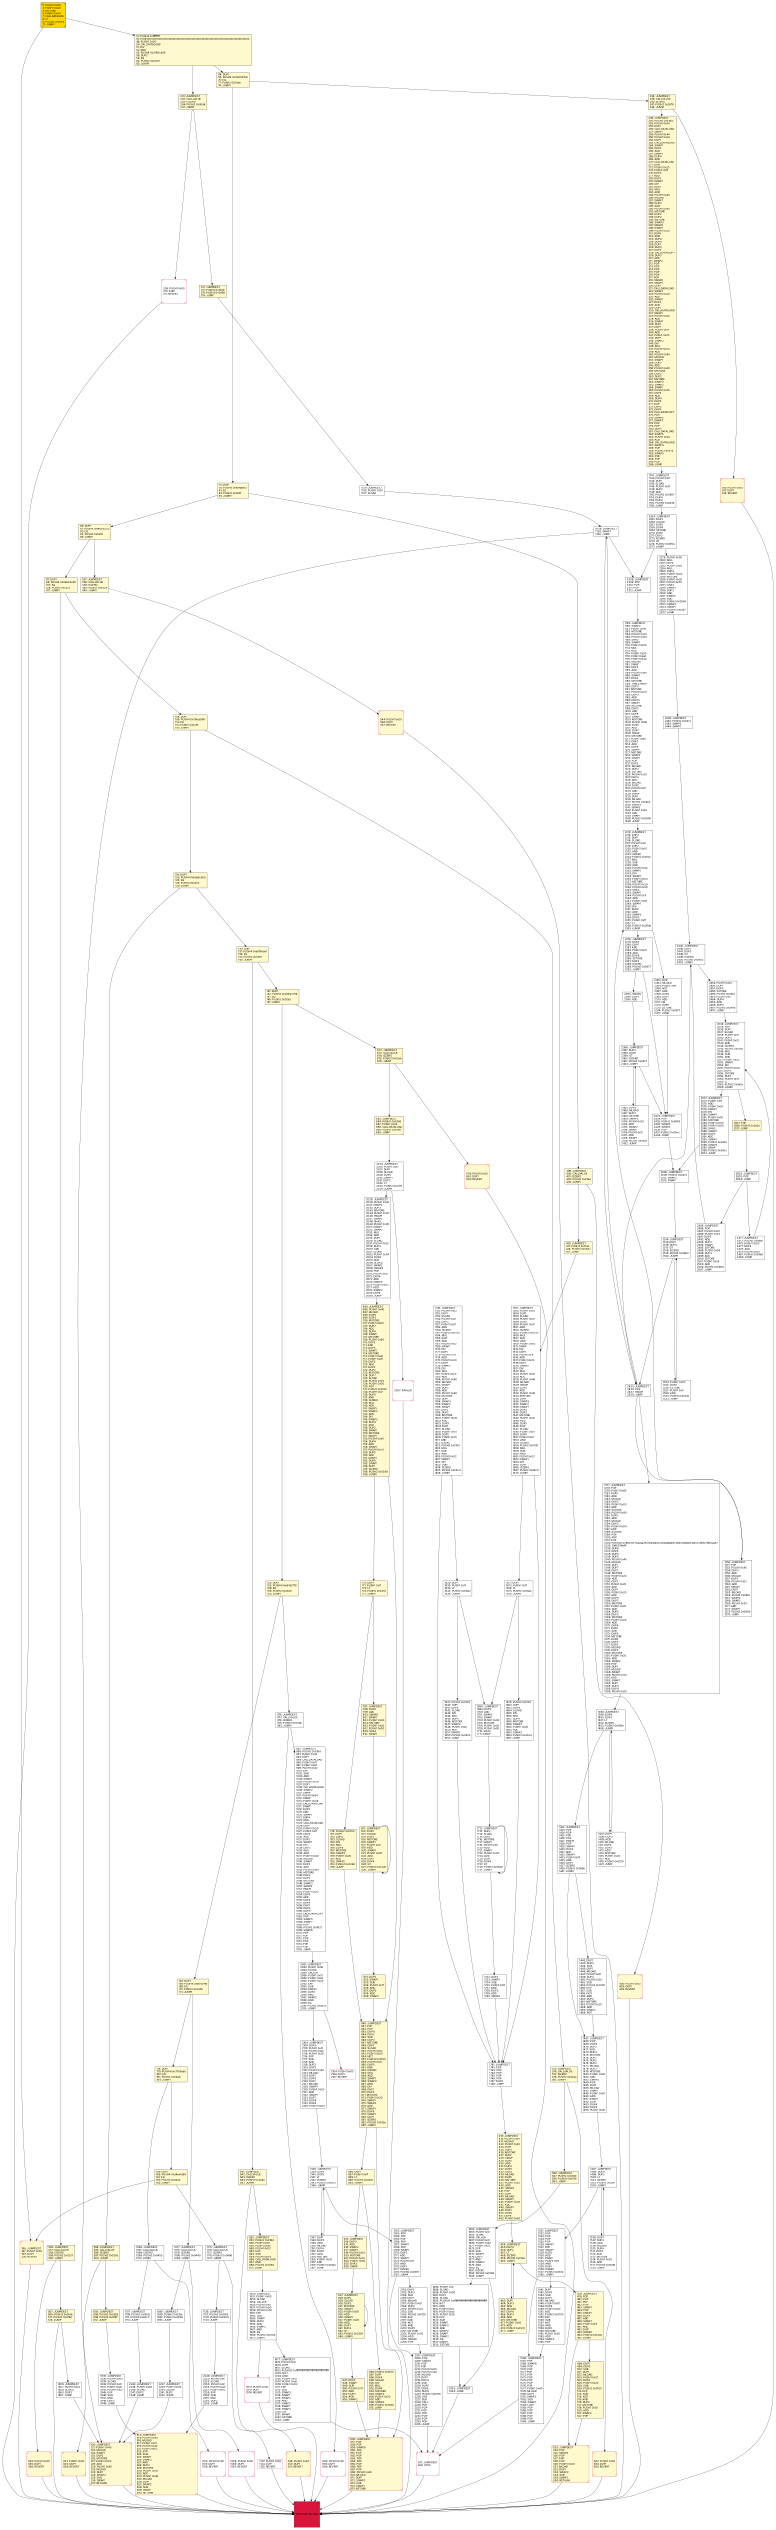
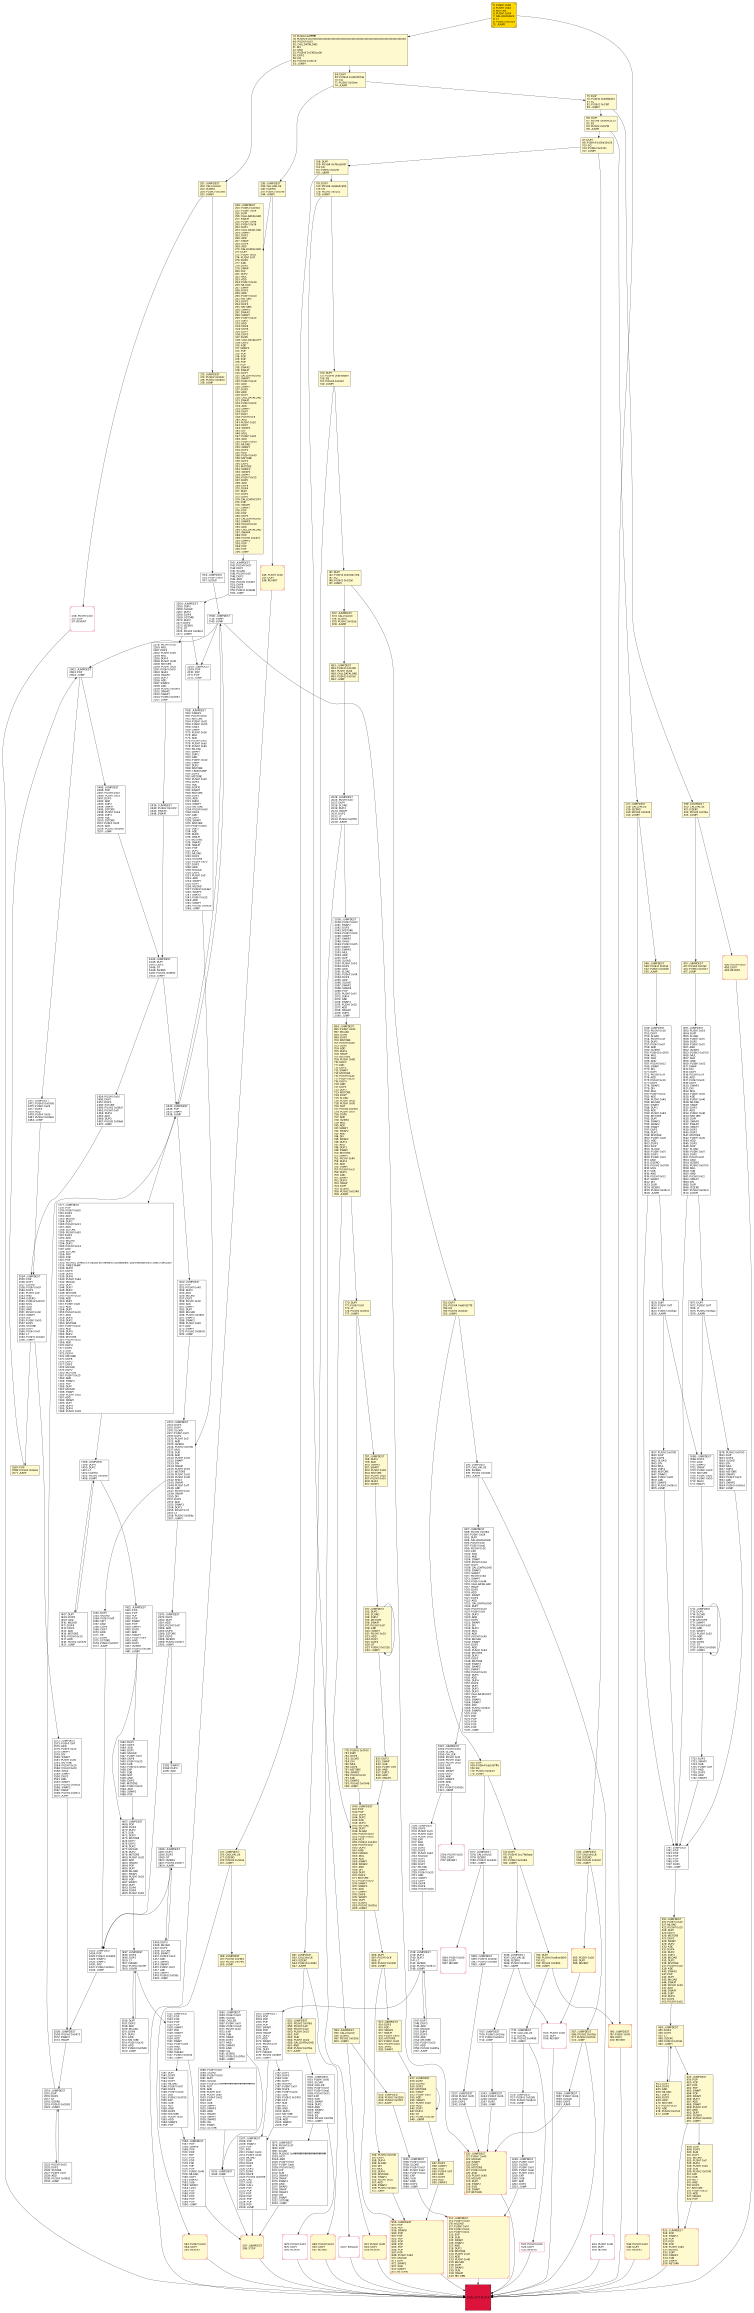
none -> (155, 642)
none -> (656, 968)
(477, 1176) -> none
(342, 2074) -> (452, 1858)
(428, 2464) -> (252, 2247)
(264, 2501) -> none
(161, 2509) -> (572, 1998)
